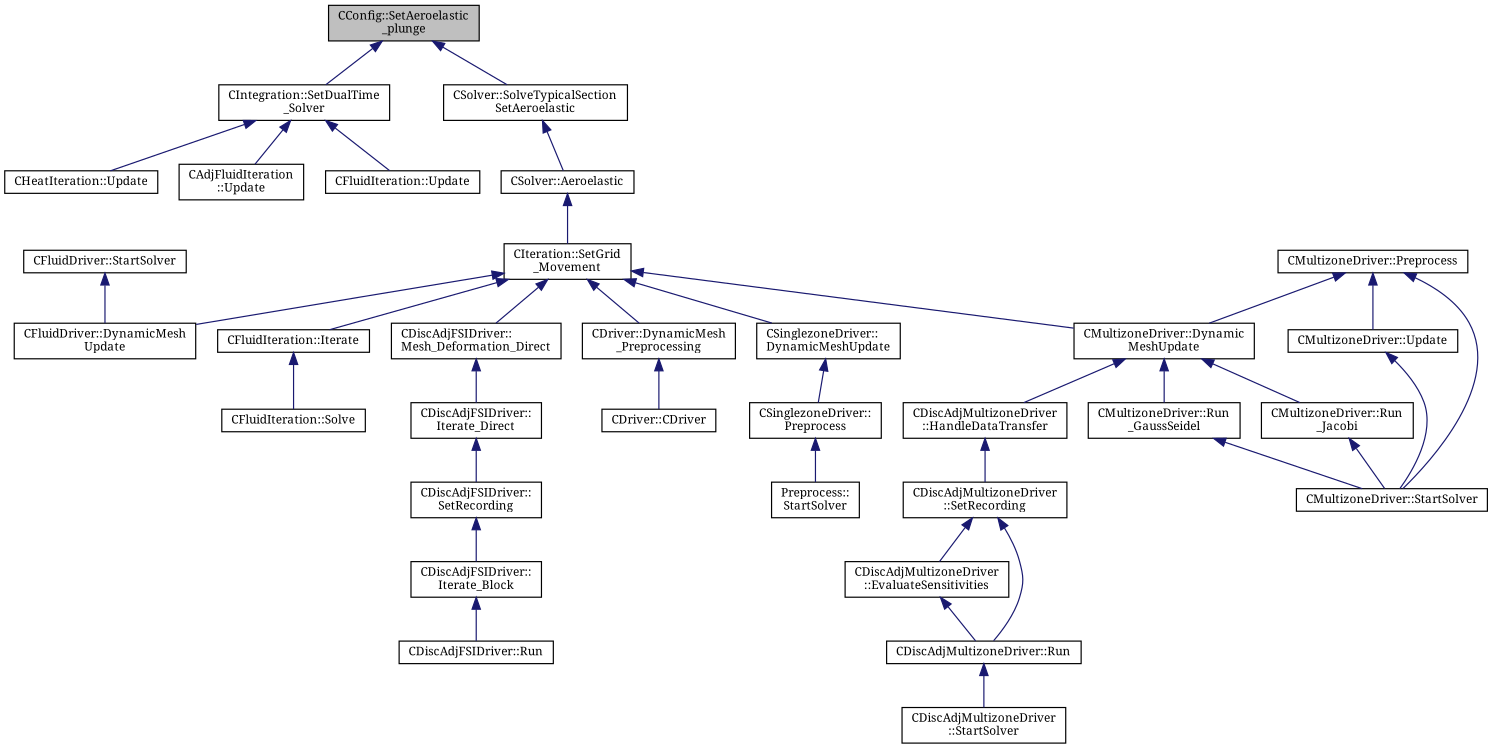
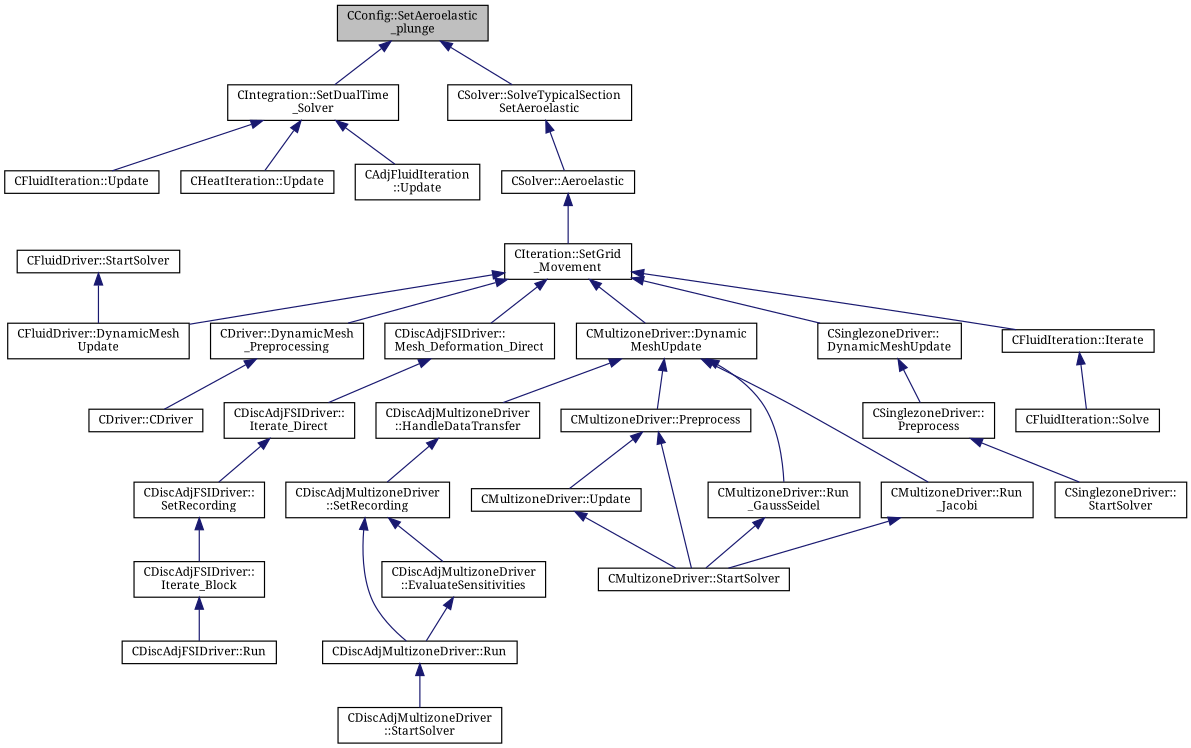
(1272, 300) -> (660, 390)
(815, 500) -> (1121, 500)
